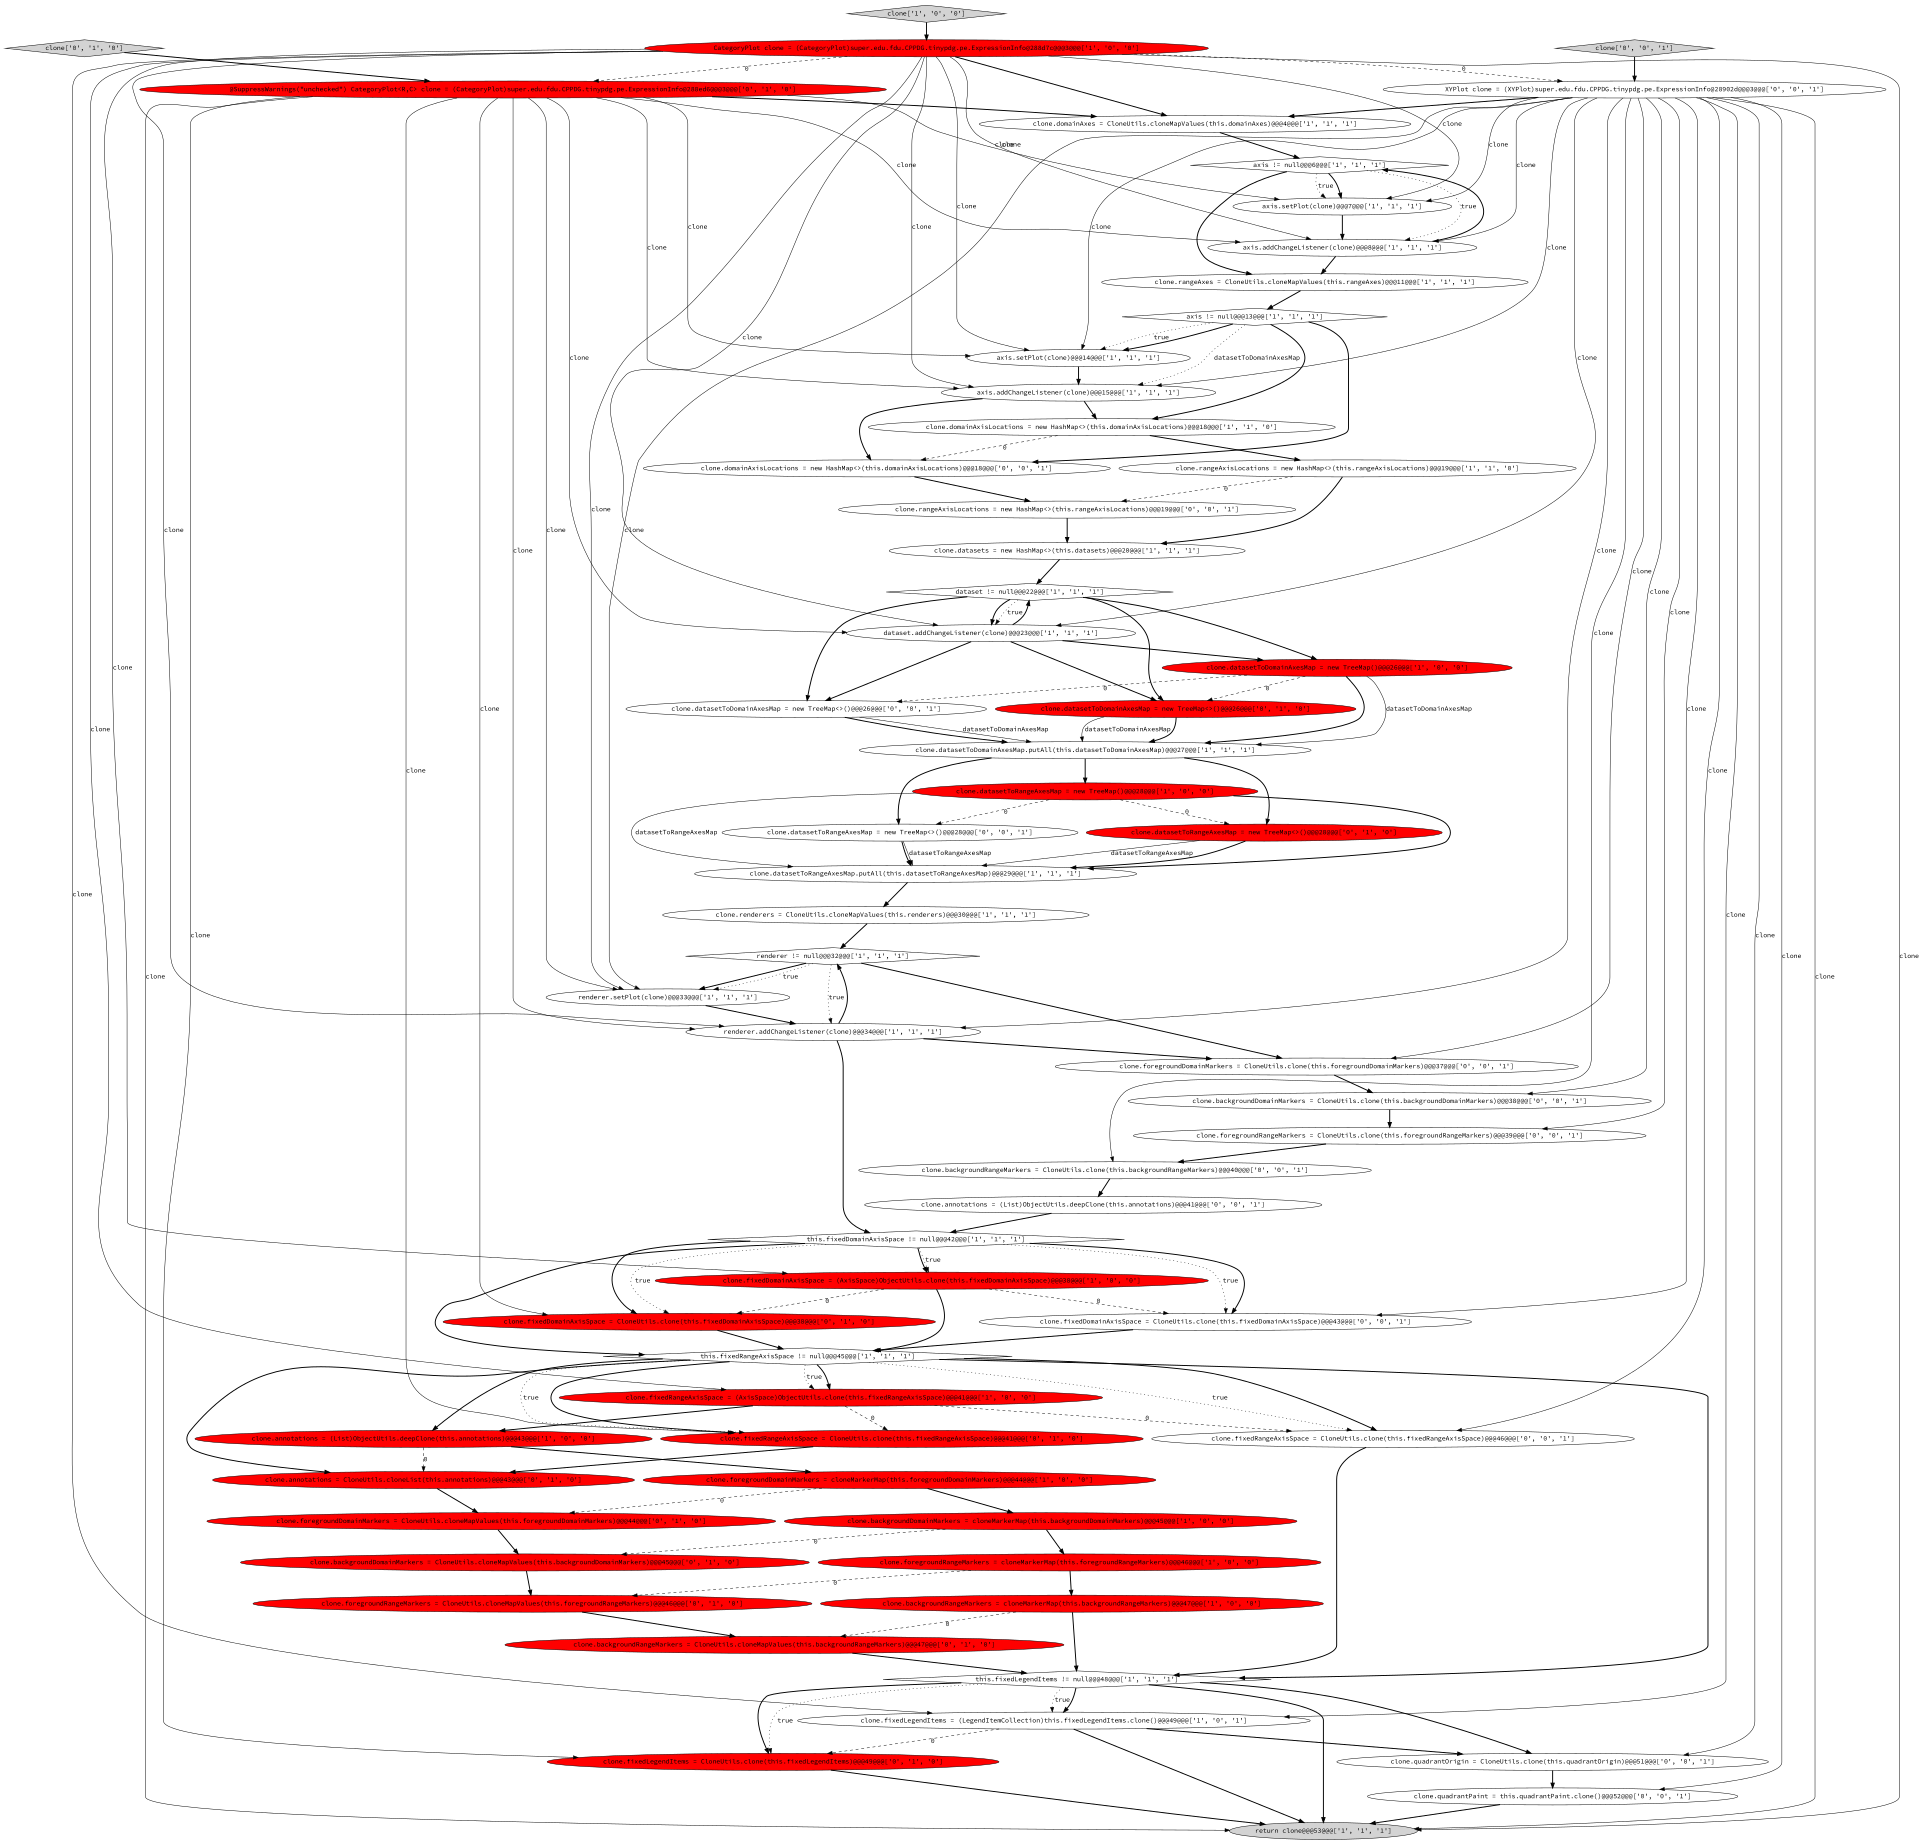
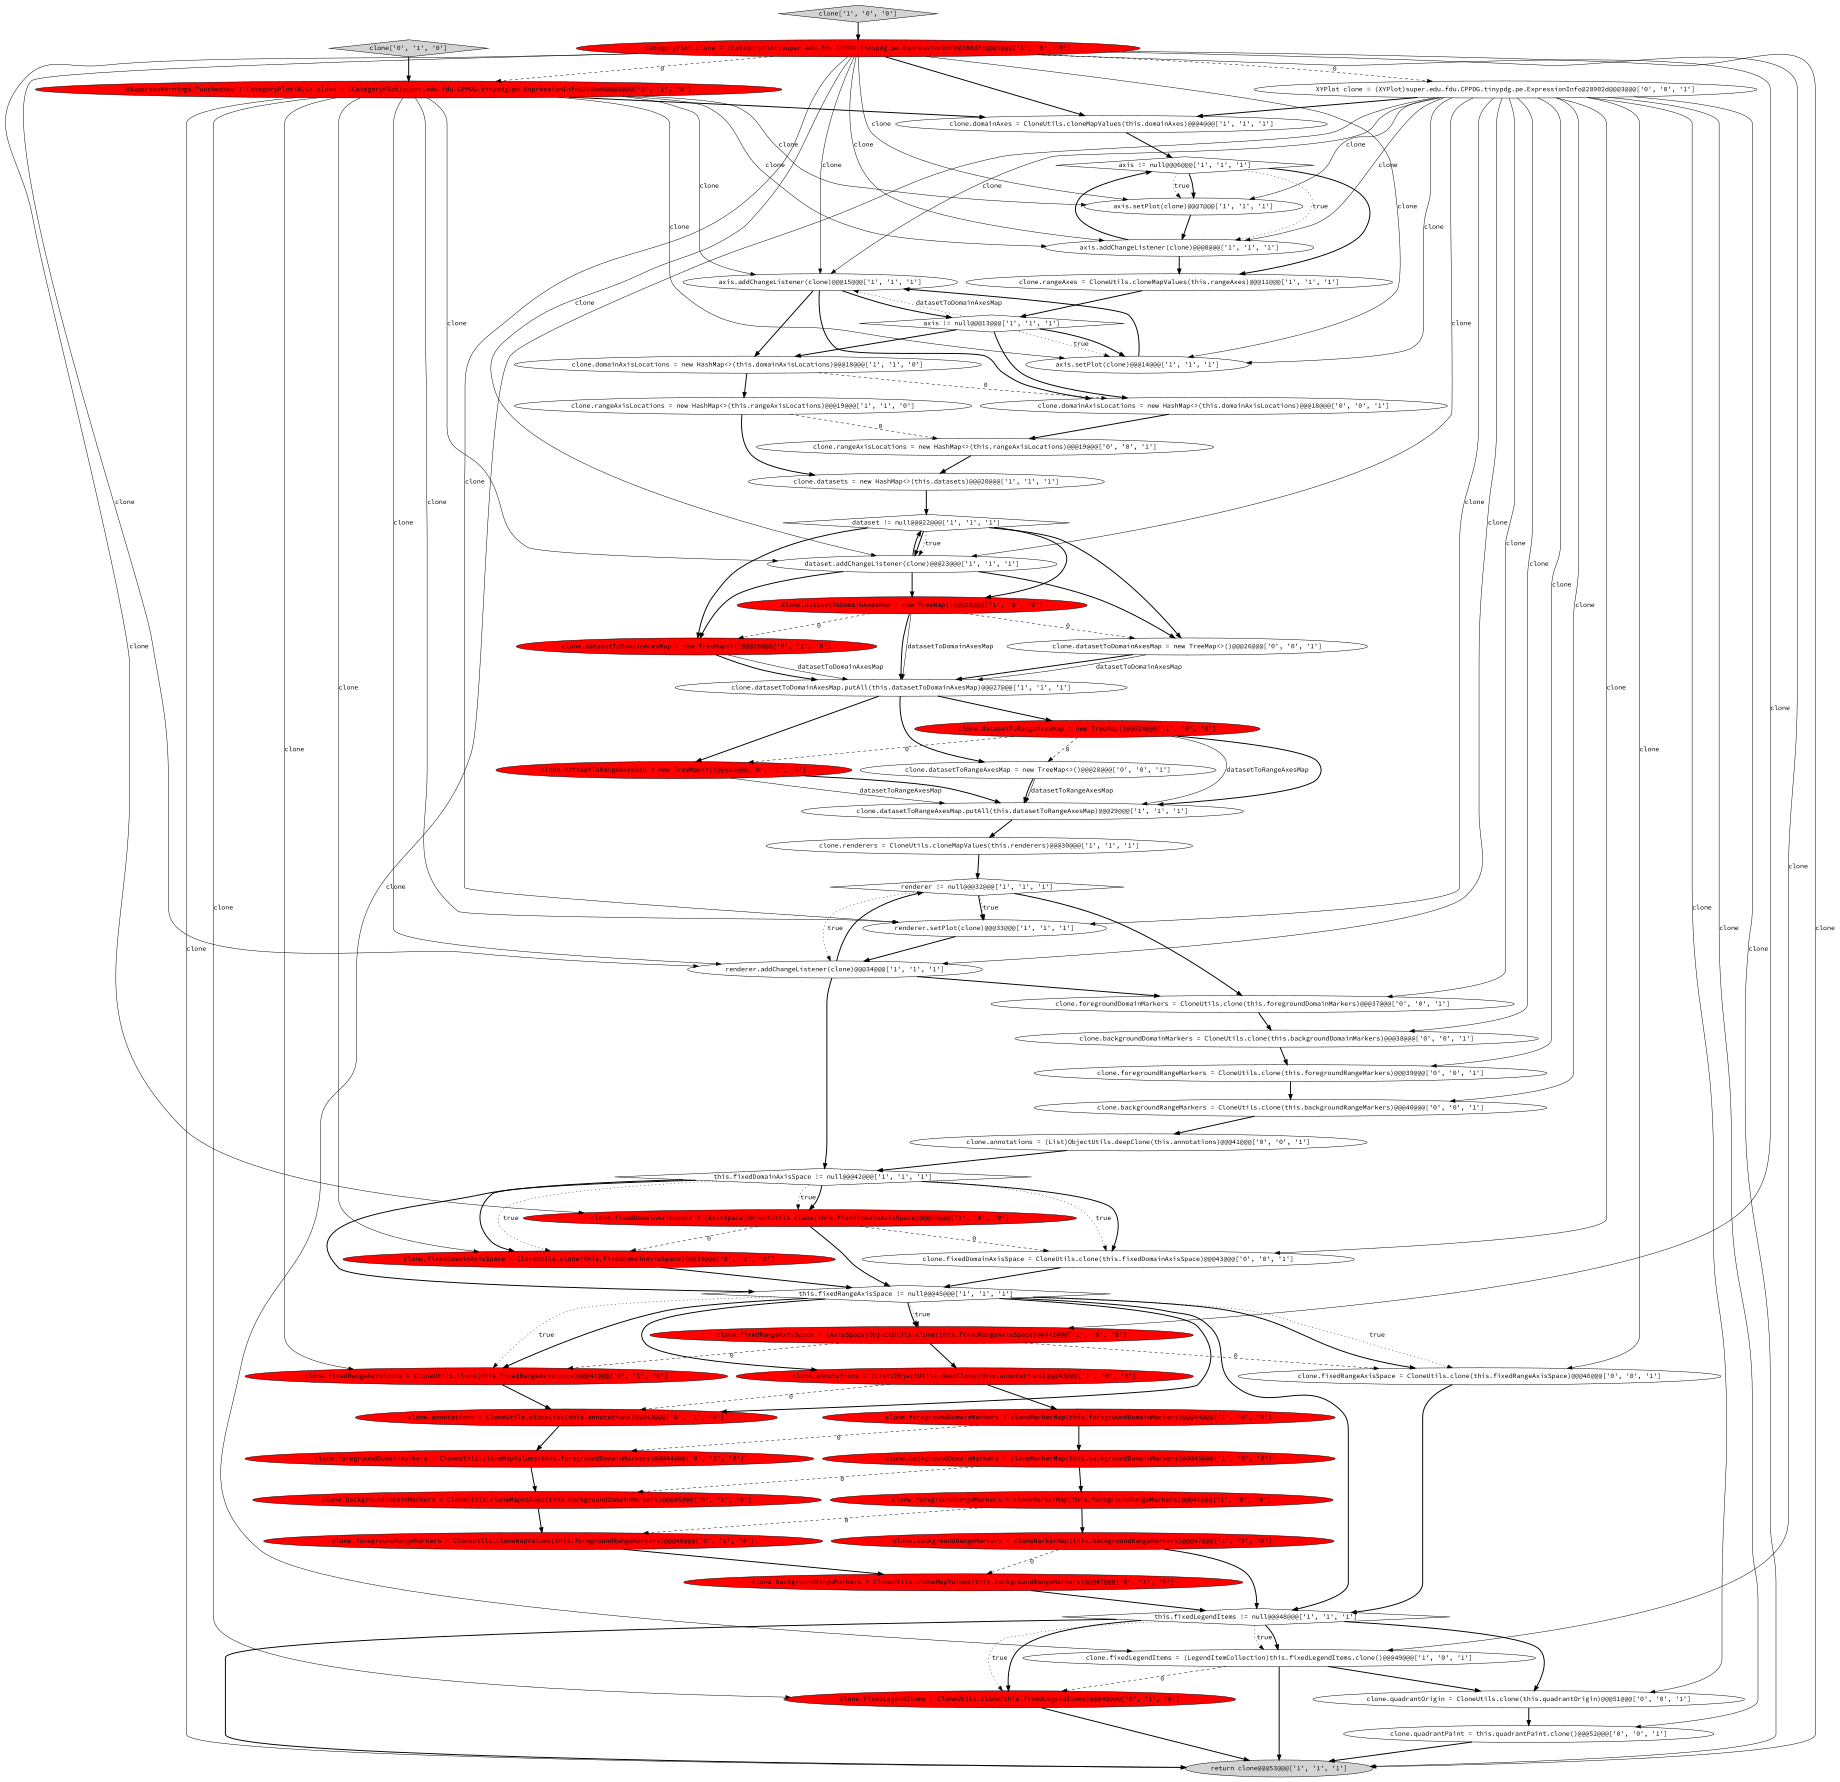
(1635, 48) -> none
none -> (894, 306)
